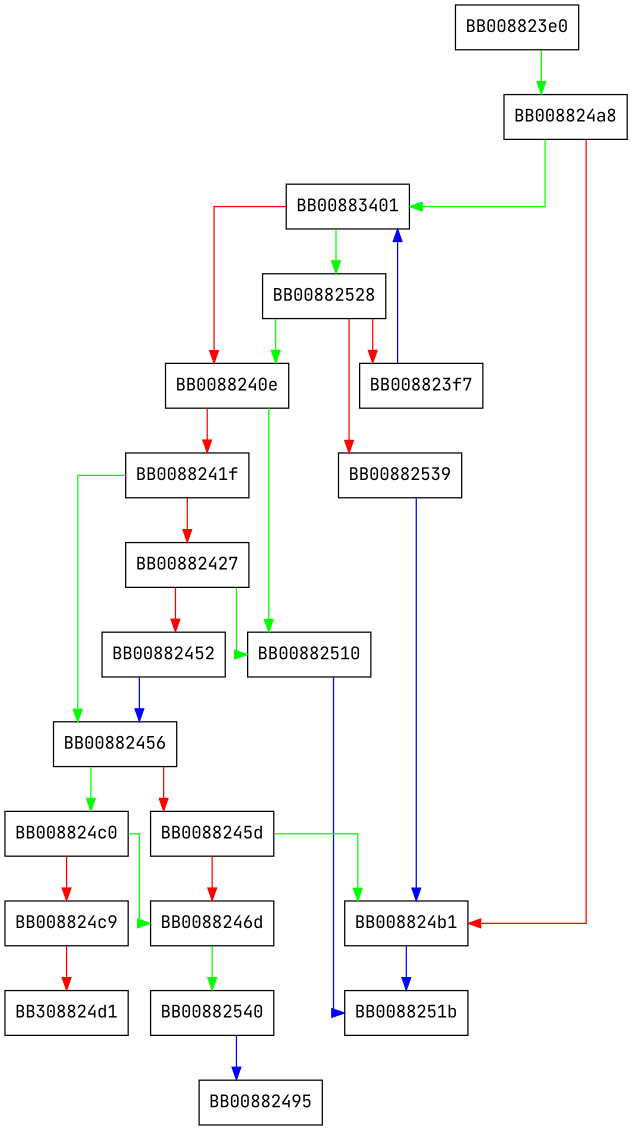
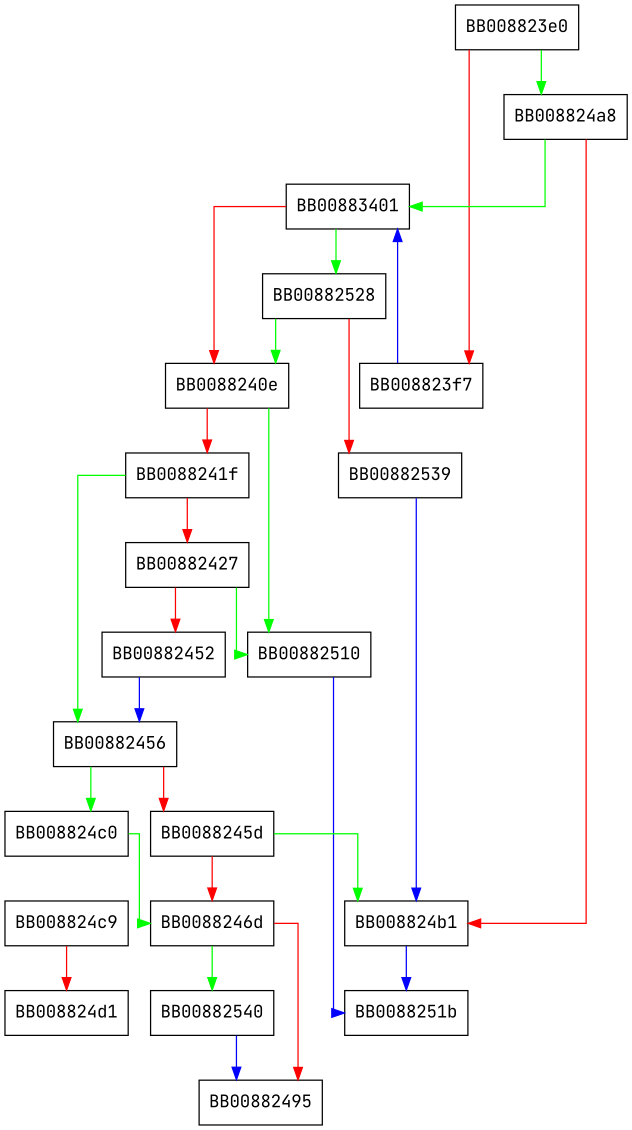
(373, 335) -> (469, 193)
(67, 872) -> none
none -> (298, 983)
(67, 1013) -> (67, 1013)
